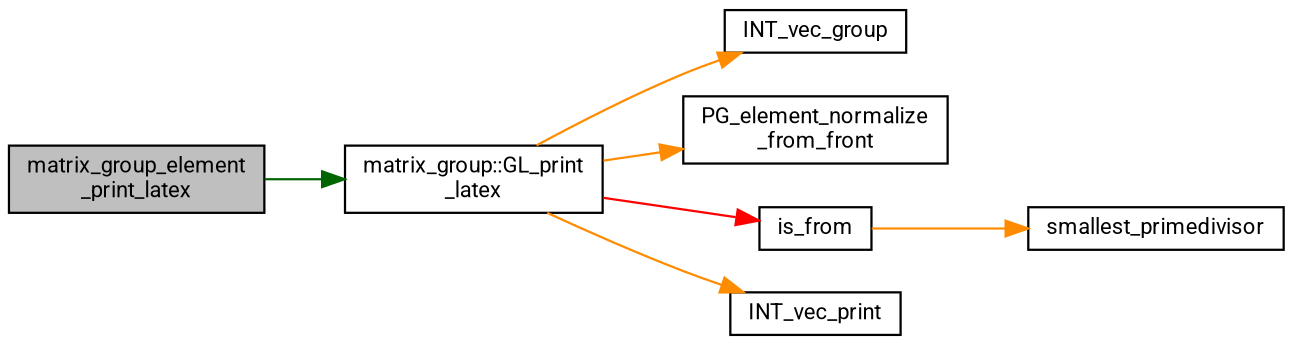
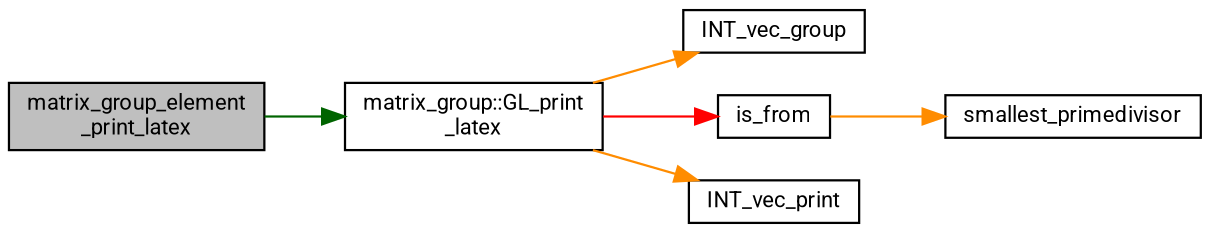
(815, 130) -> none
